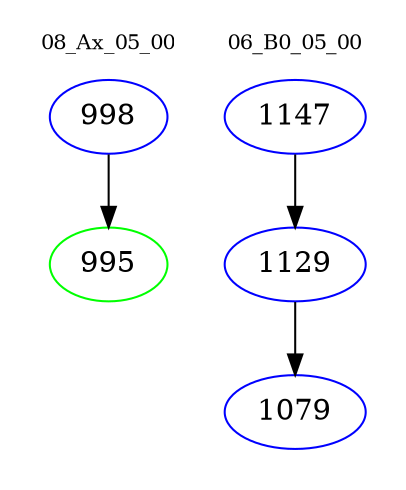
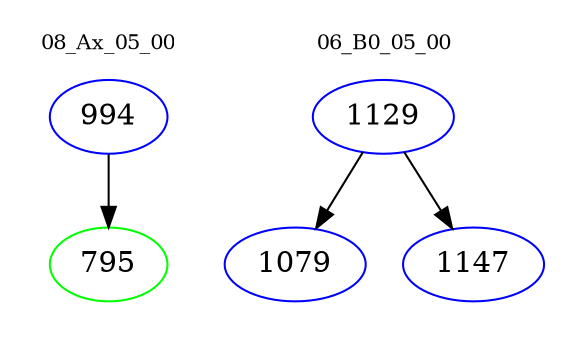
(109, 117) -> (109, 117)
(295, 181) -> (423, 181)
(109, 264) -> (109, 264)
